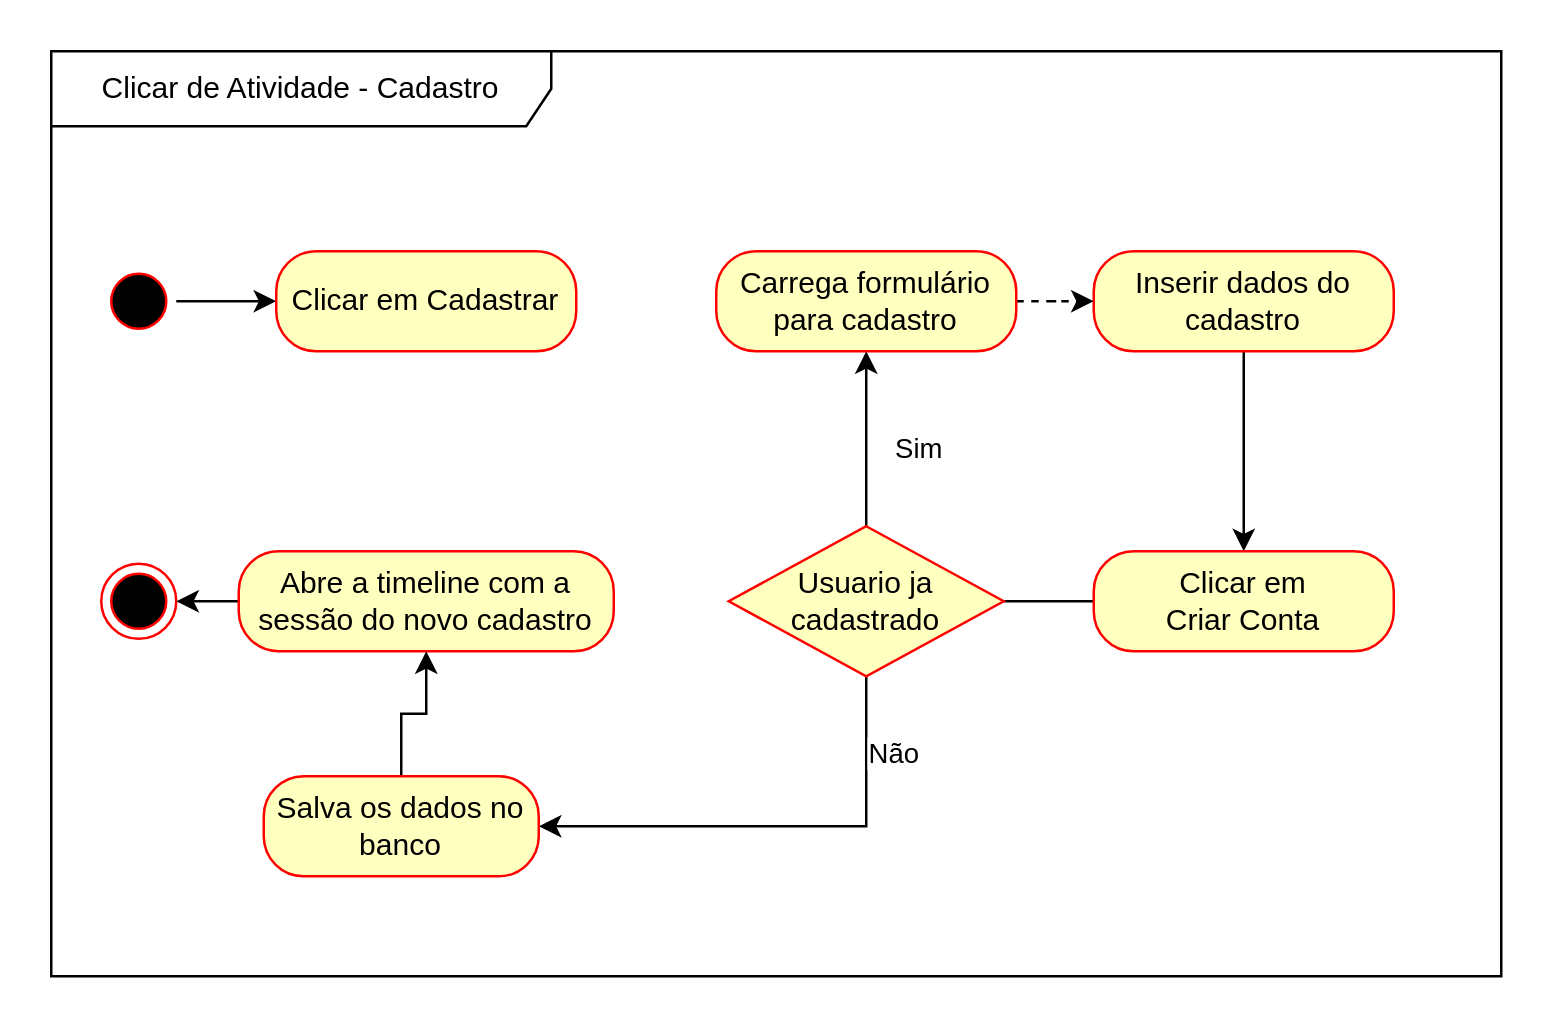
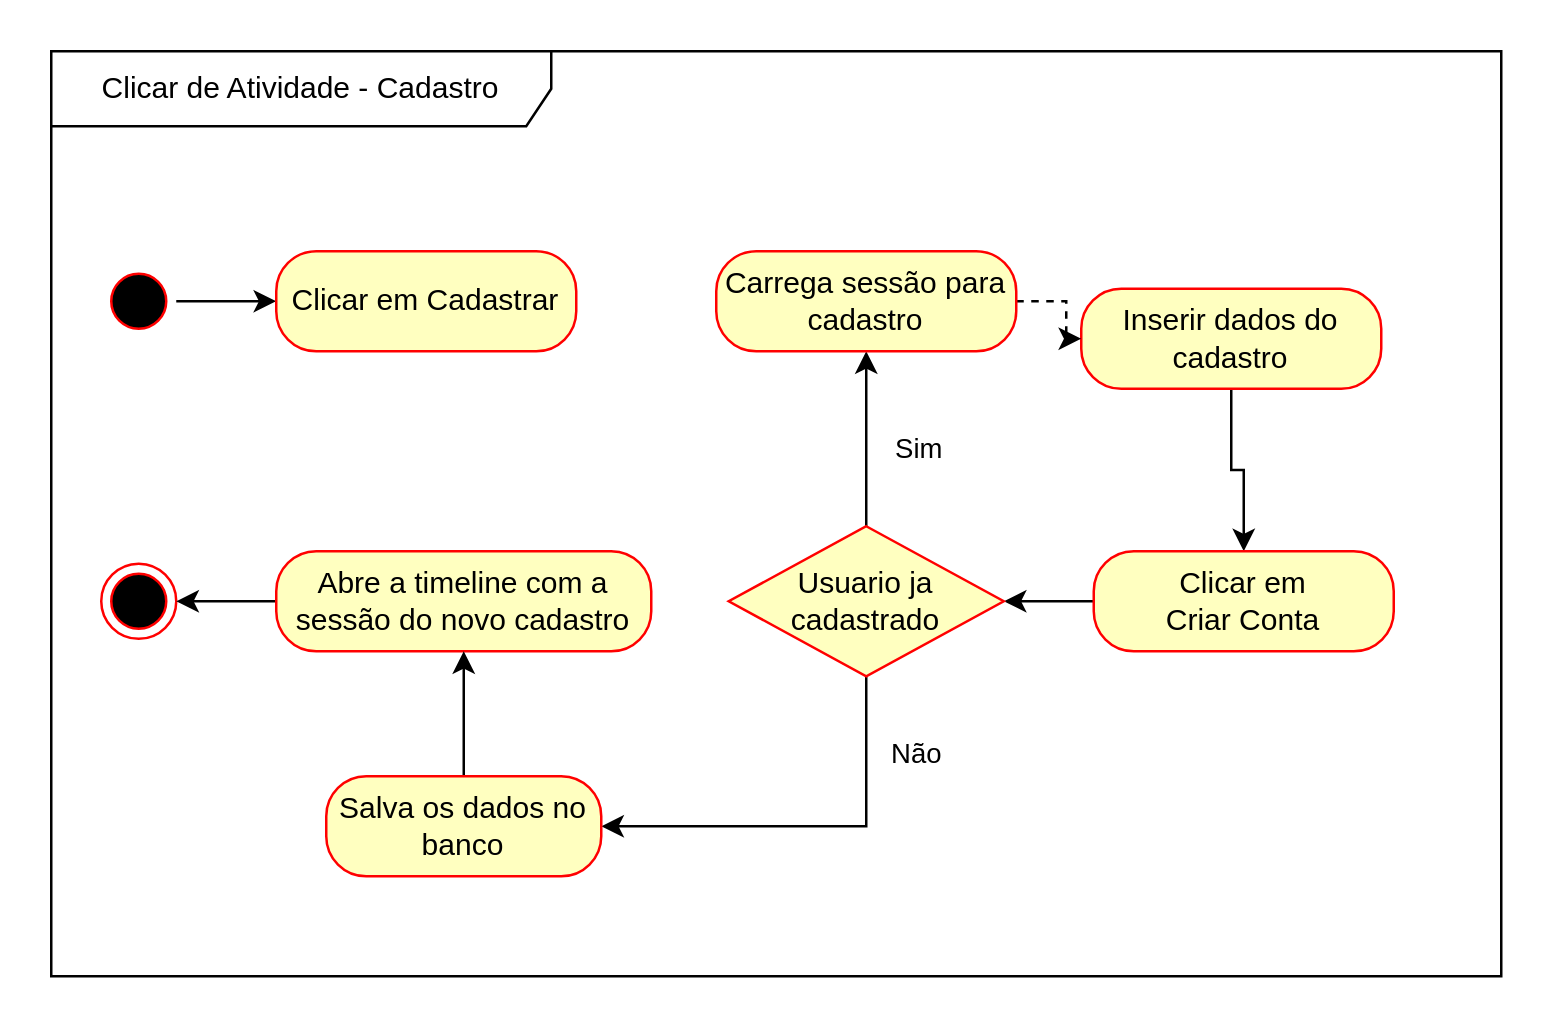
(866, 301) -> (866, 301)
(1244, 301) -> (1231, 339)
(426, 601) -> (464, 601)
(1014, 601) -> (1022, 601)
(401, 826) -> (464, 826)
